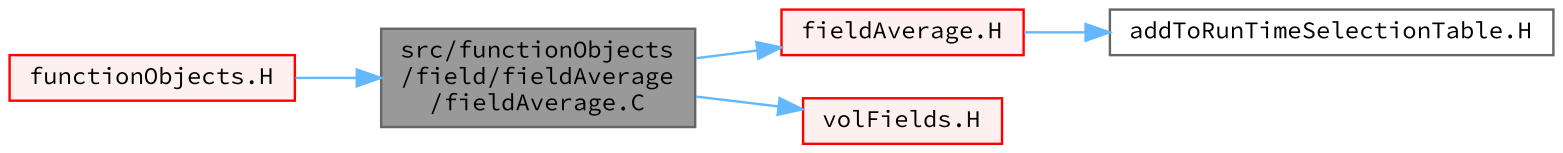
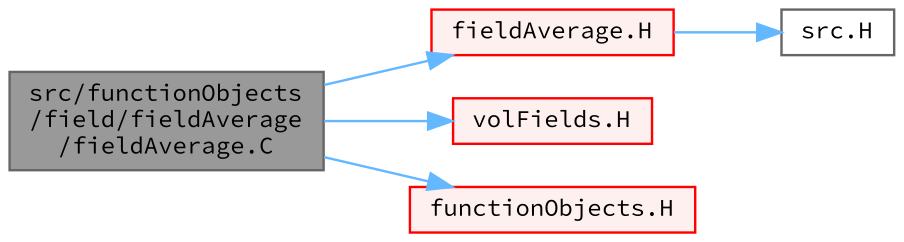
(1332, 32) -> (838, 32)
(326, 78) -> (376, 169)
